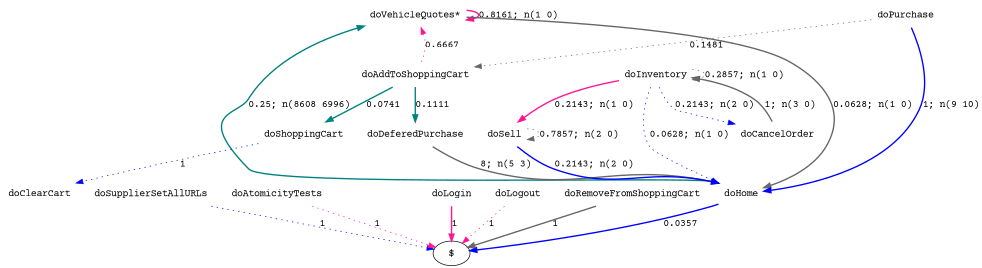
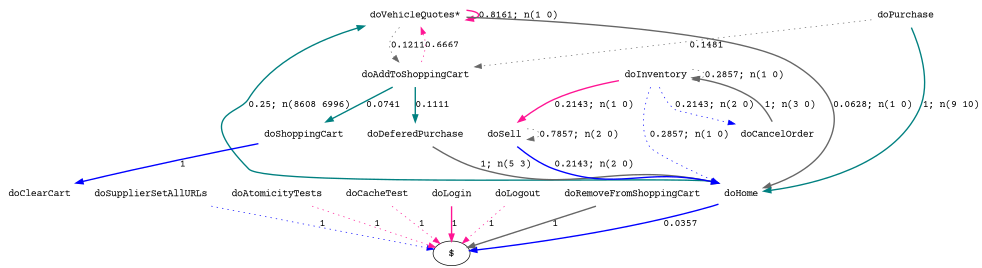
none -> (390, 41)
(689, 134) -> (689, 134)
(891, 145) -> (891, 145)
(170, 162) -> (170, 162)
(506, 164) -> (506, 164)
none -> (377, 194)
